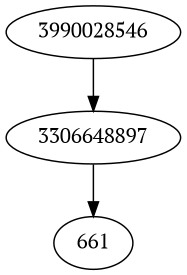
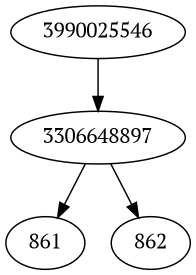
(93, 32) -> (98, 32)
(93, 243) -> (45, 243)
none -> (151, 243)
